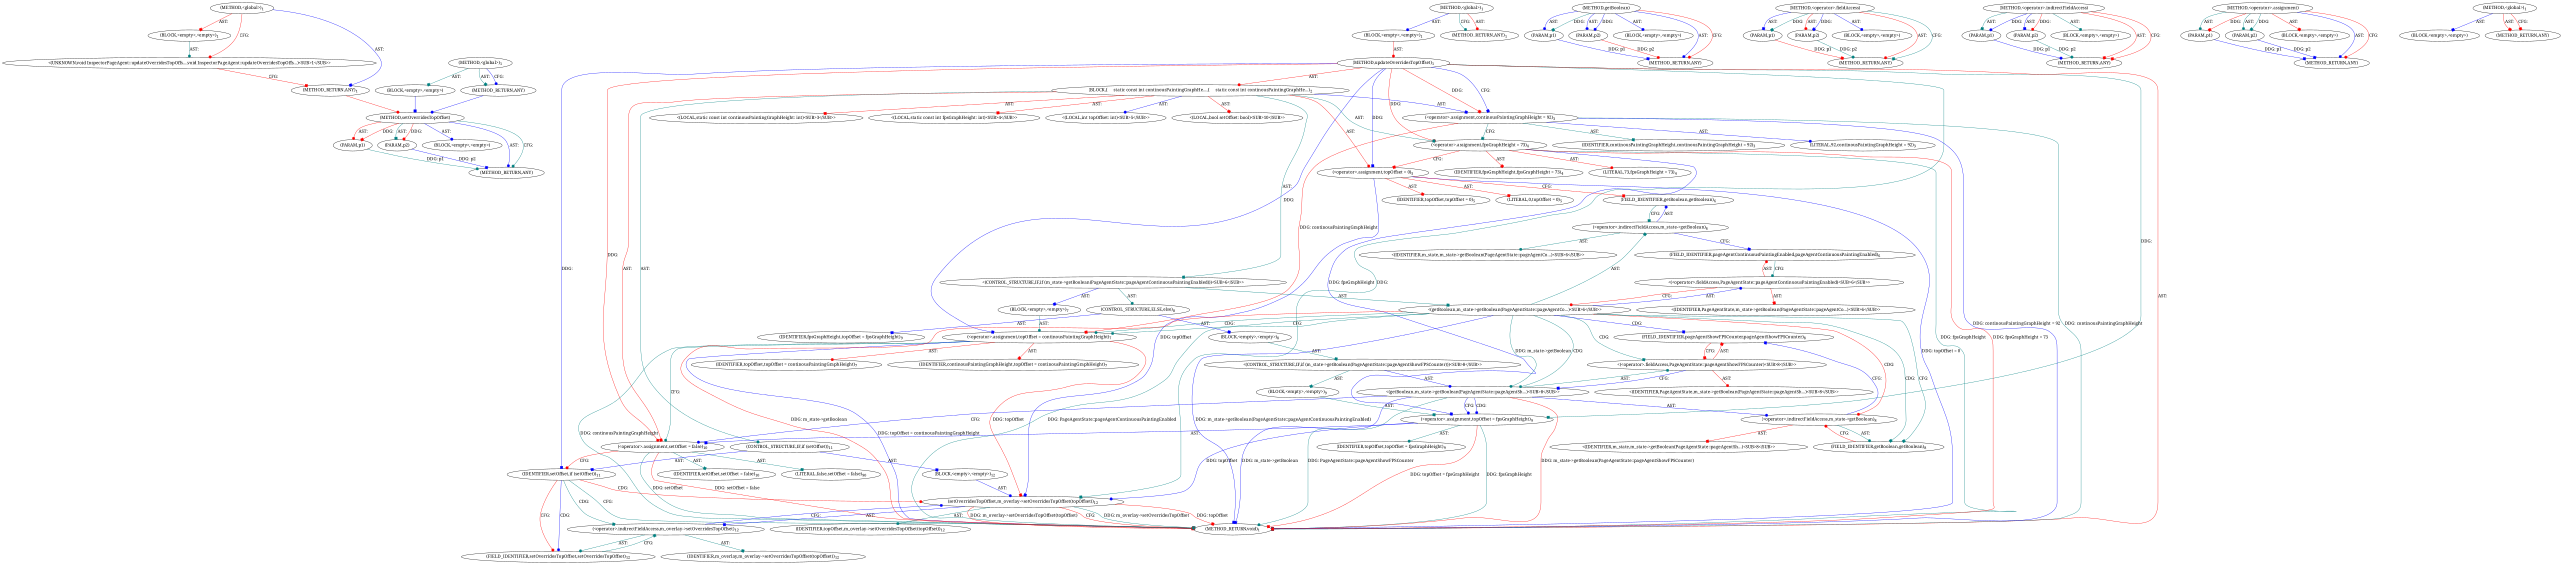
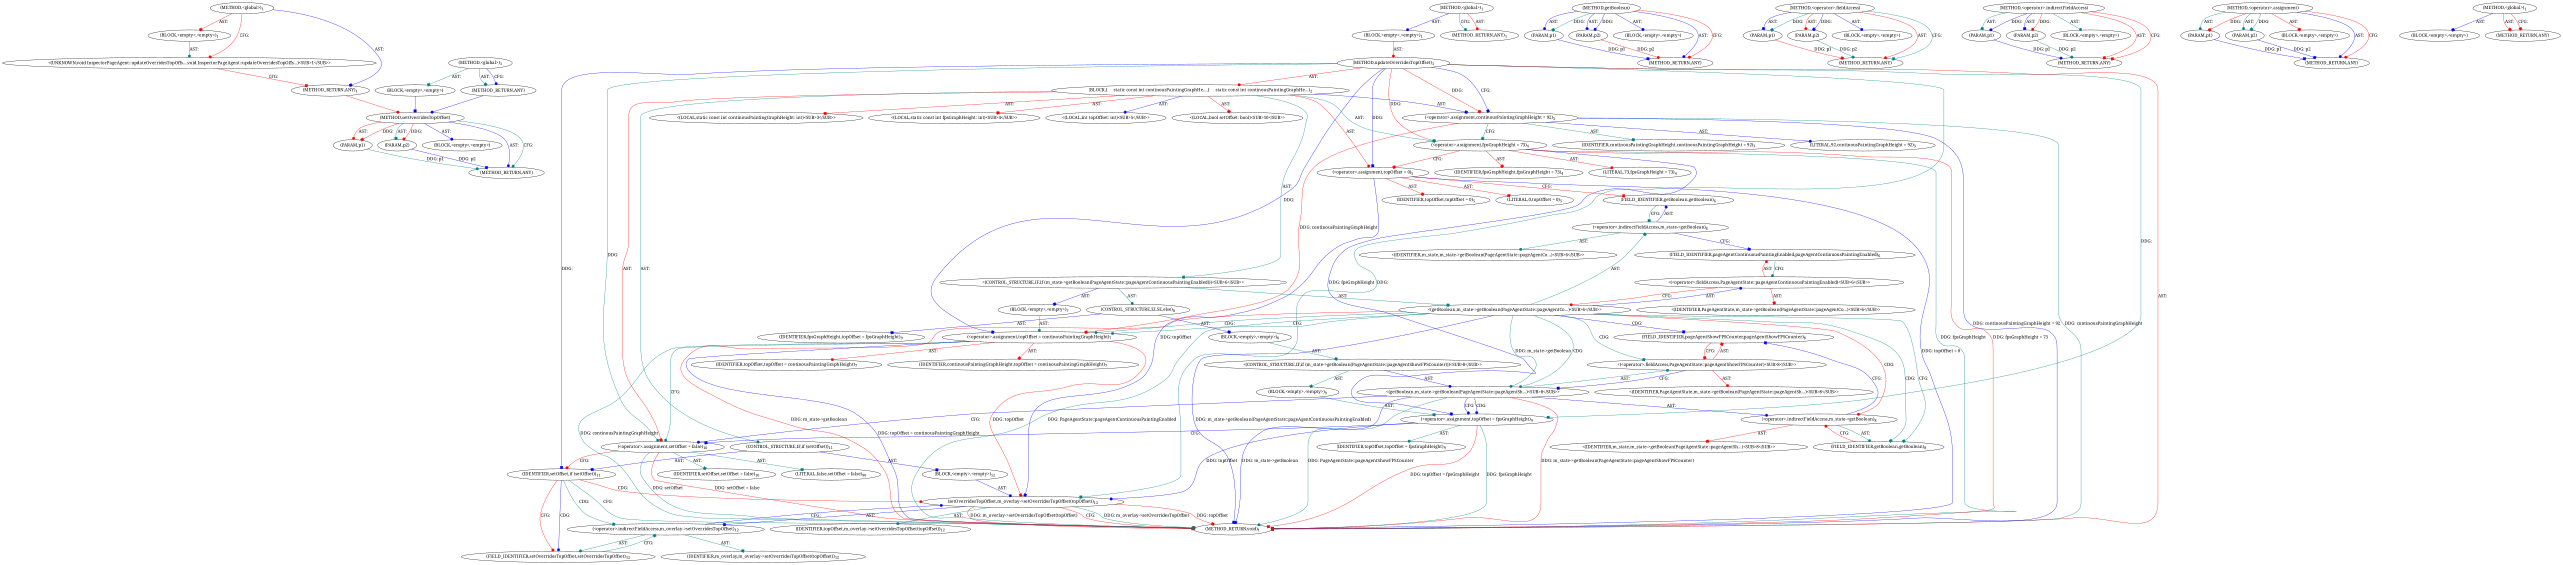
(789, 74) -> (789, 74)
(1196, 433) -> (1196, 433)
